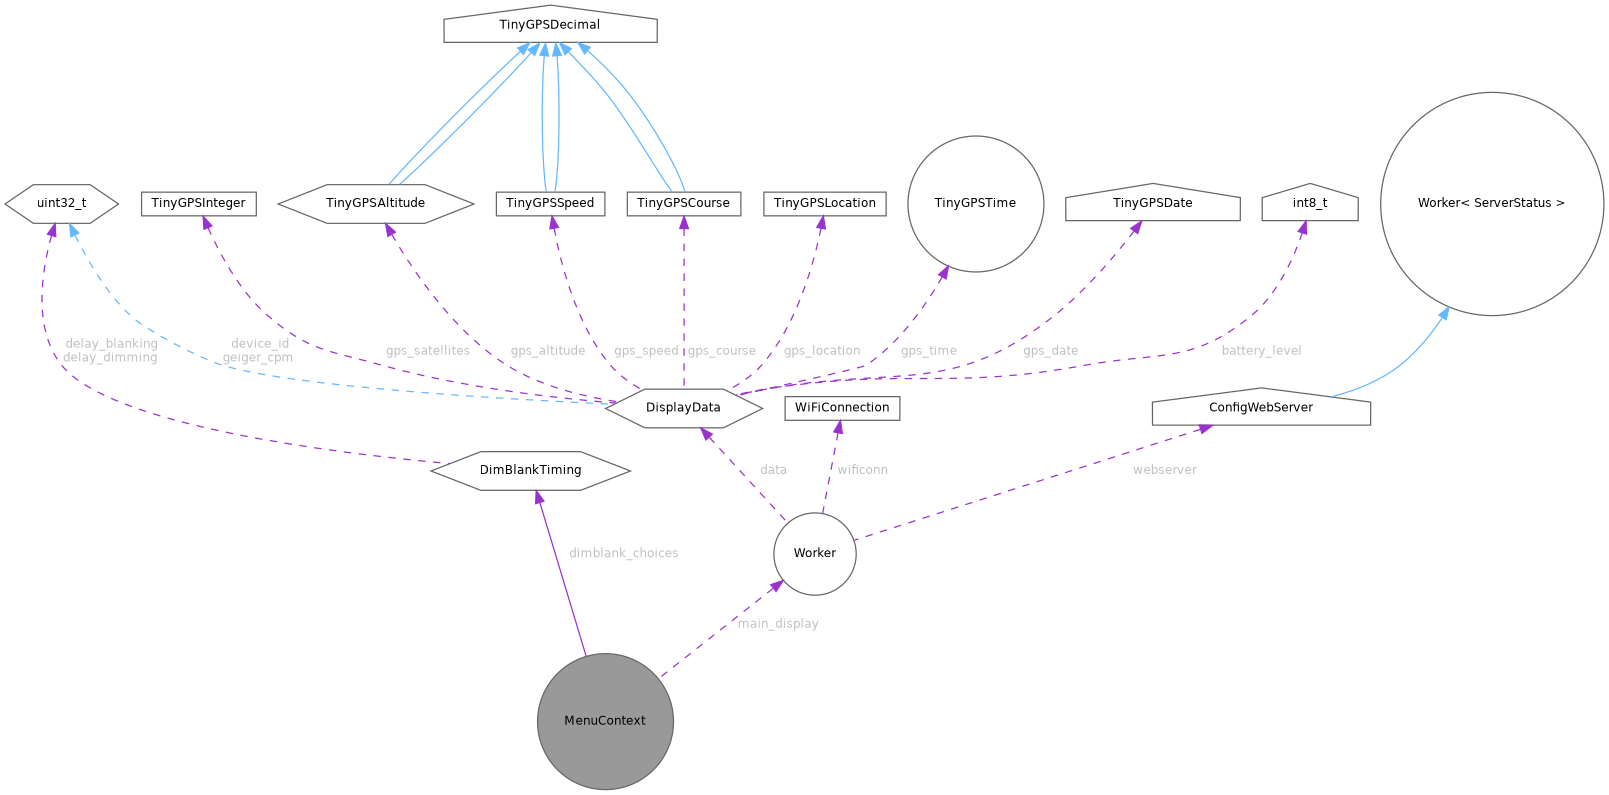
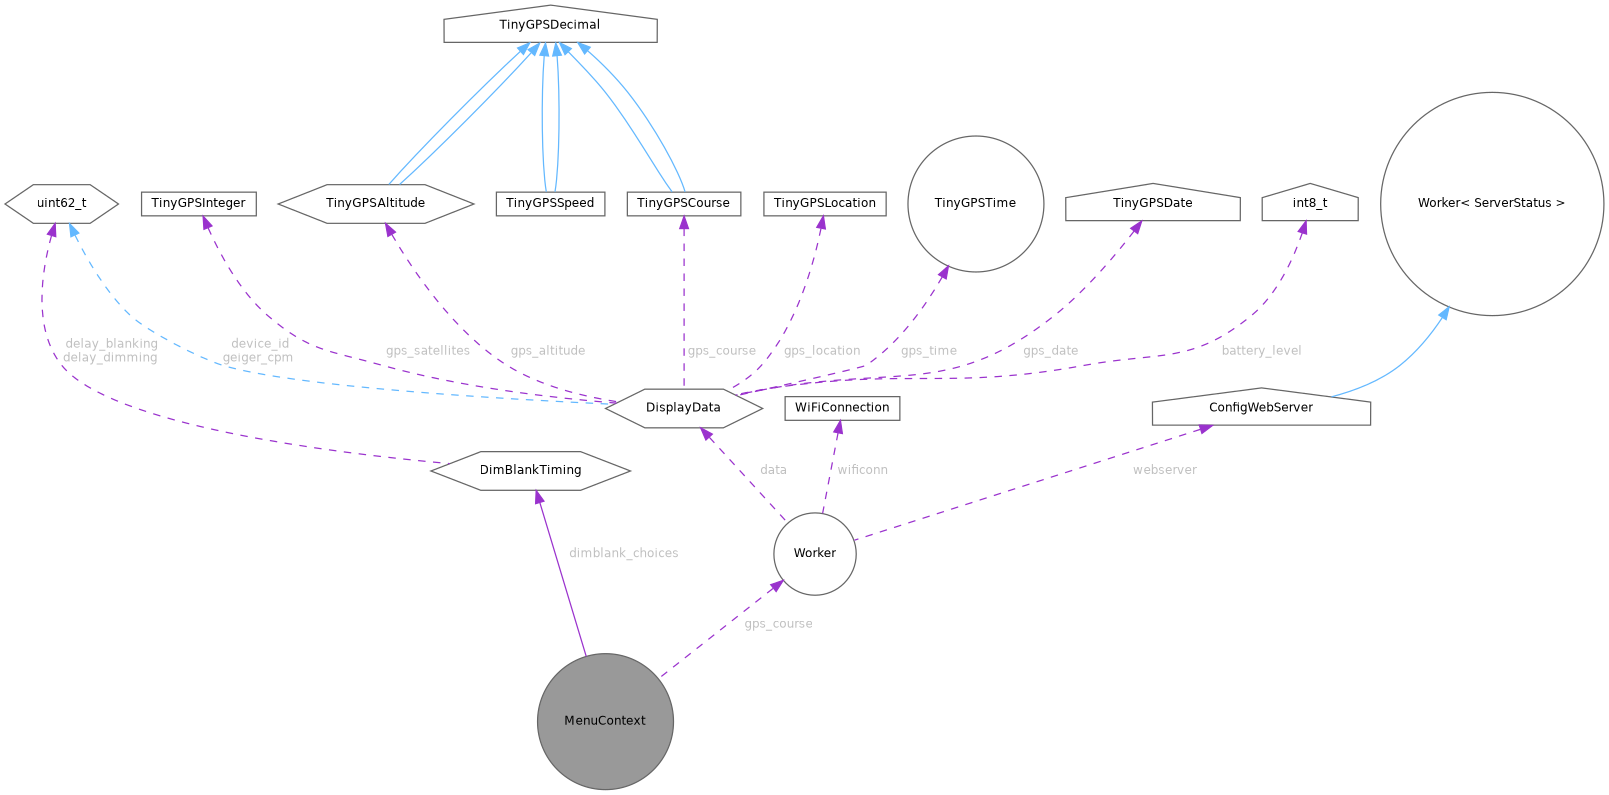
(62, 204) -> (62, 204)
(582, 319) -> none
(777, 625) -> (777, 625)
